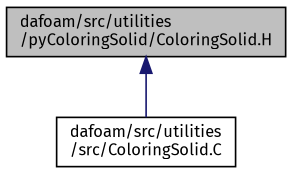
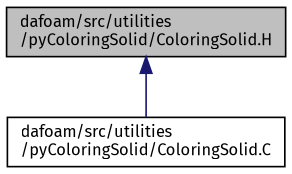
(146, 142) -> (146, 142)
